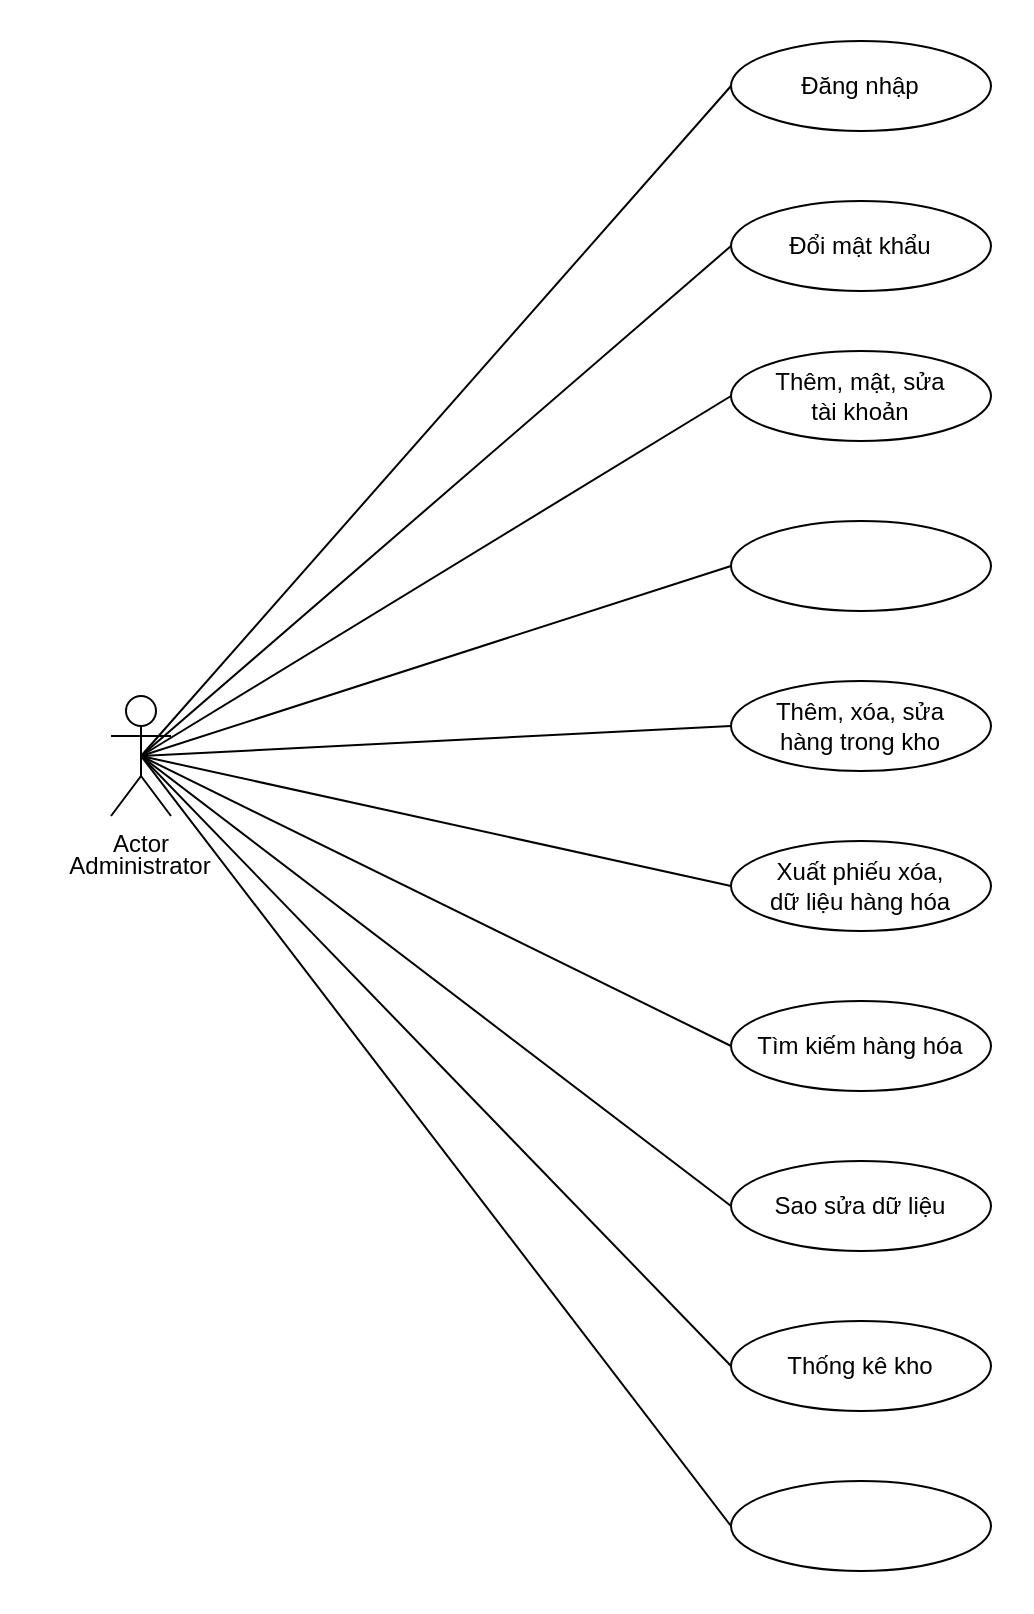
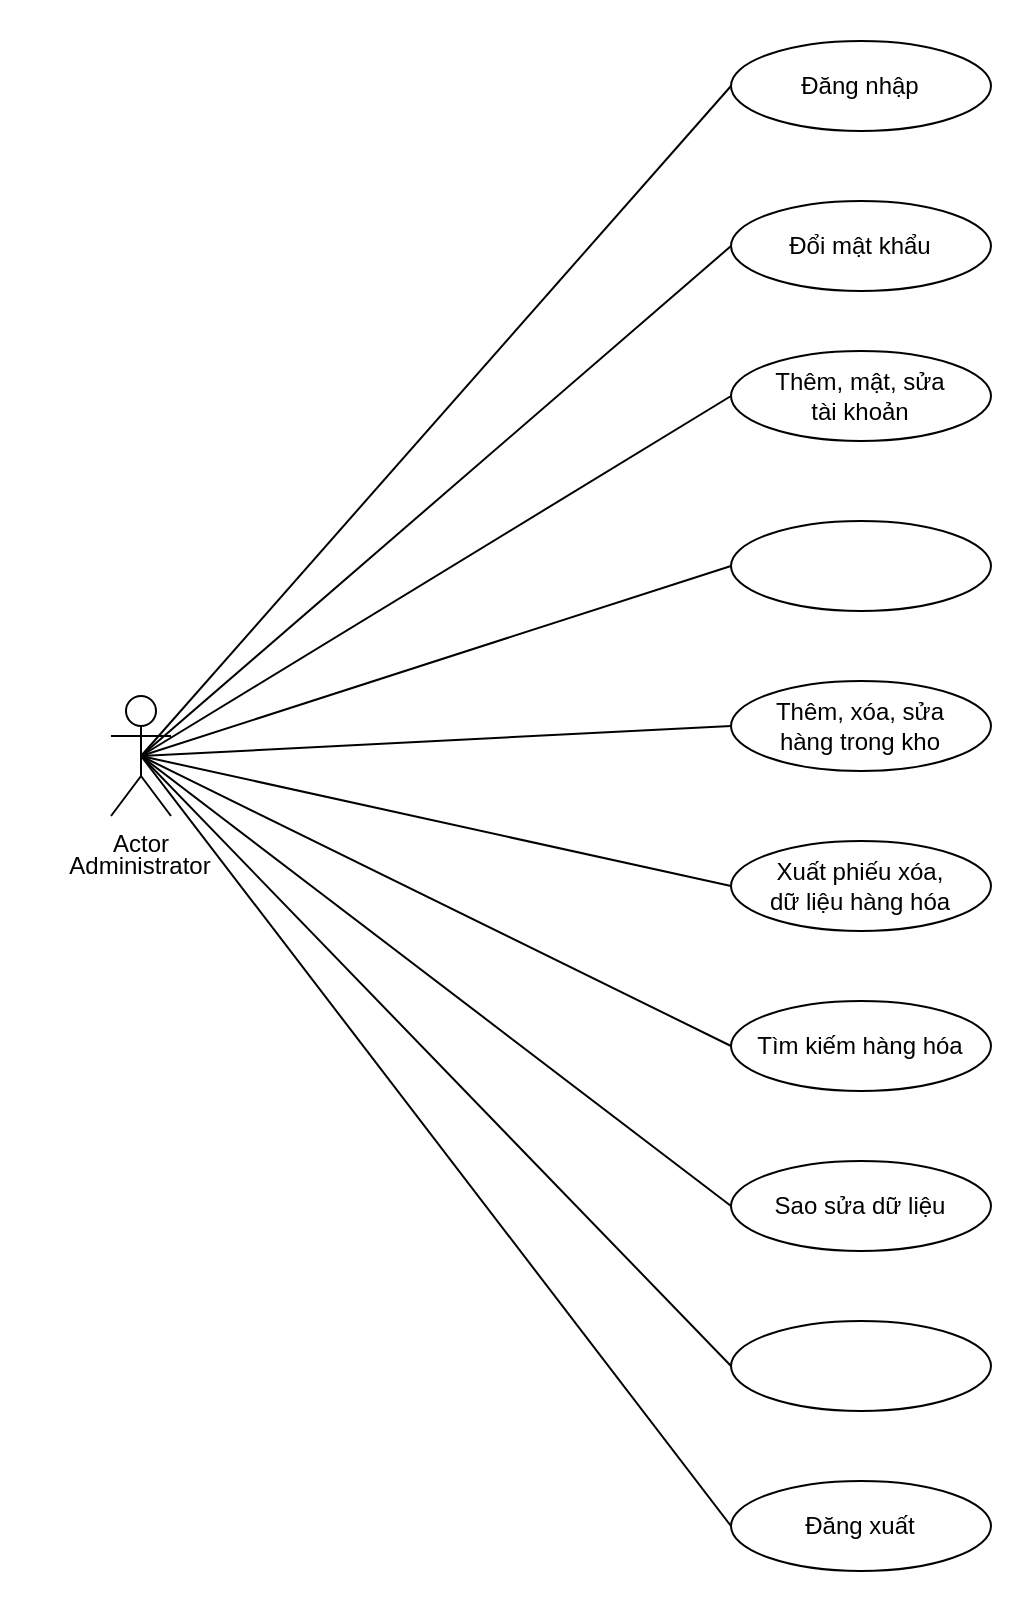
(861, 1366) -> none
none -> (861, 1526)
